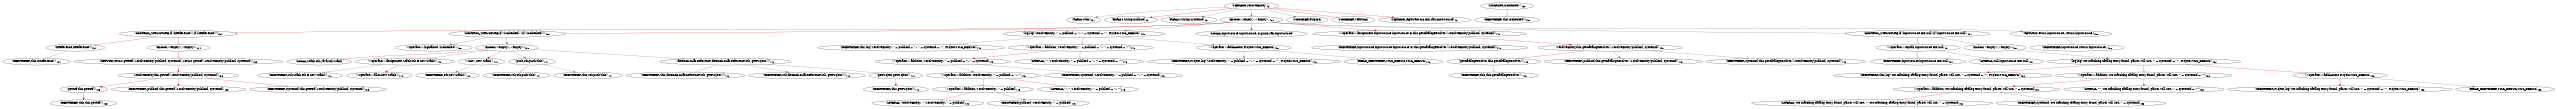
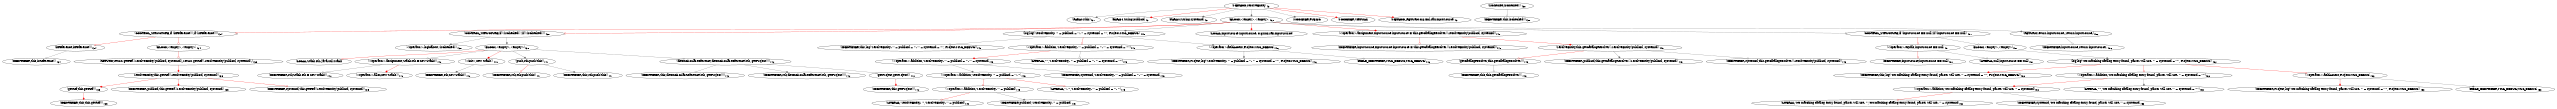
(1303, 13) -> (1303, 13)
